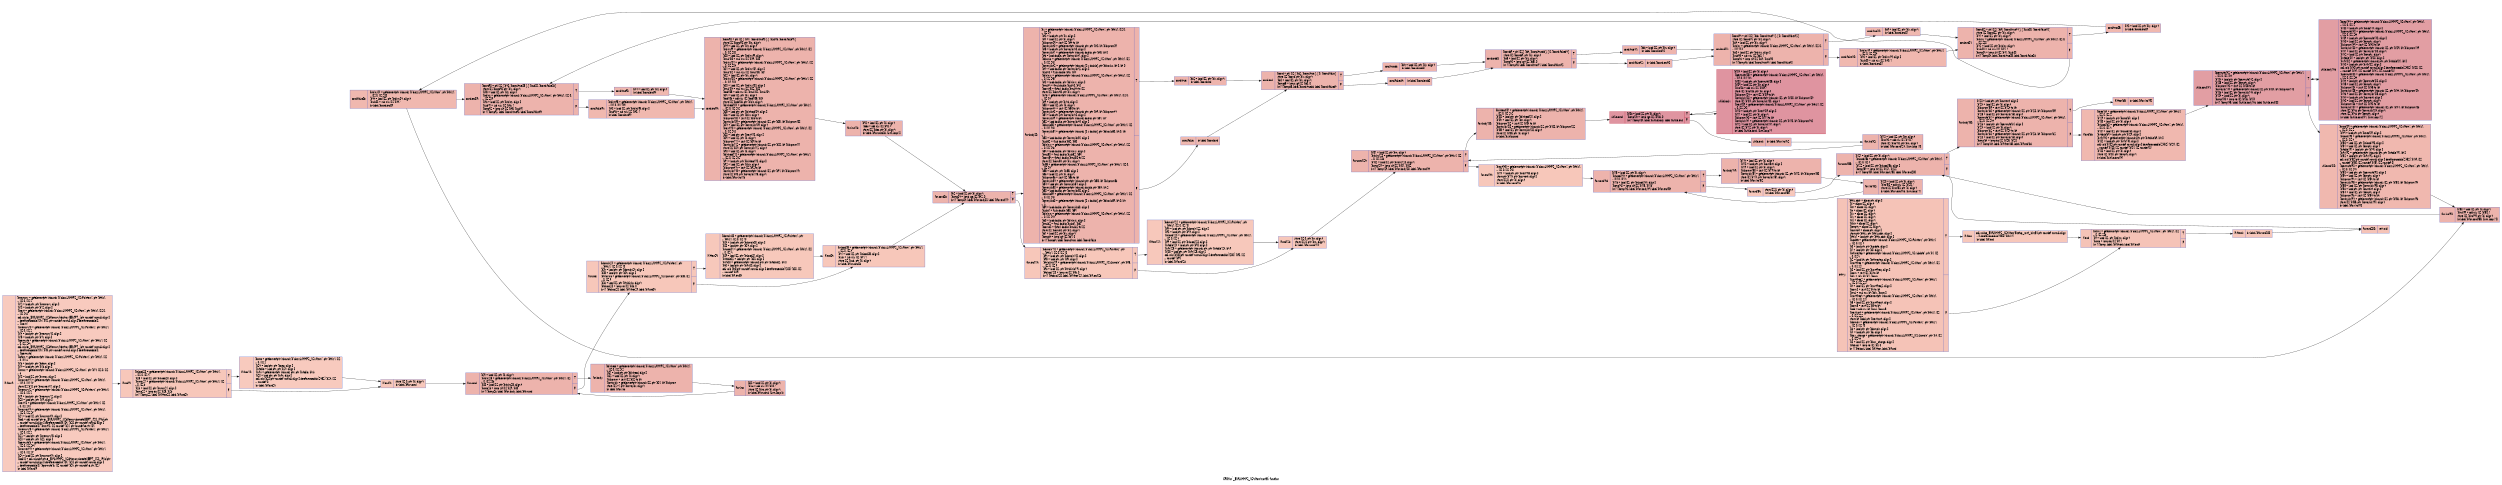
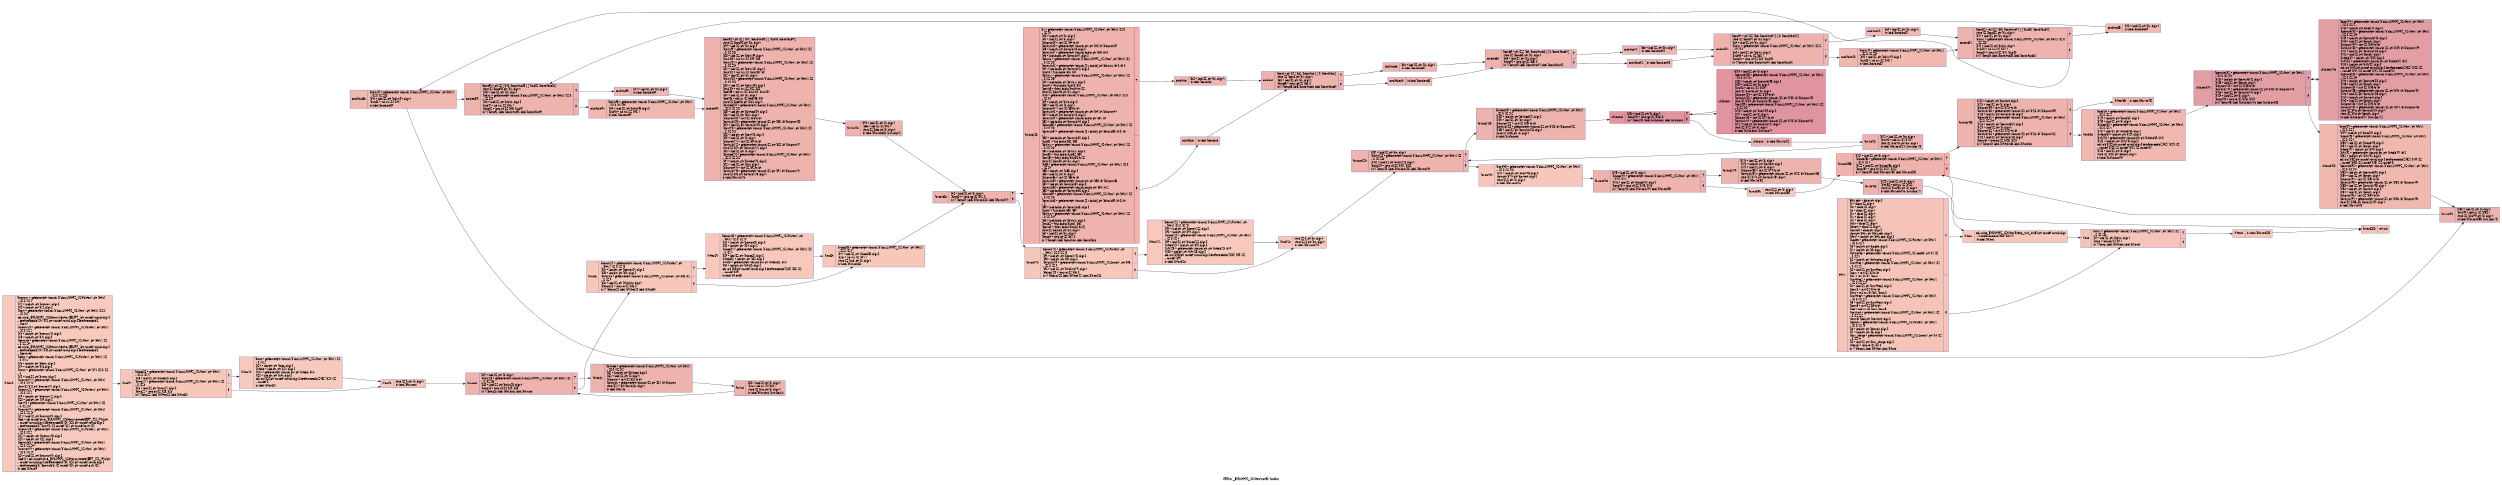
(1081, 135) -> (1081, 135)
(1893, 164) -> (1893, 164)
(1775, 202) -> (1950, 197)
